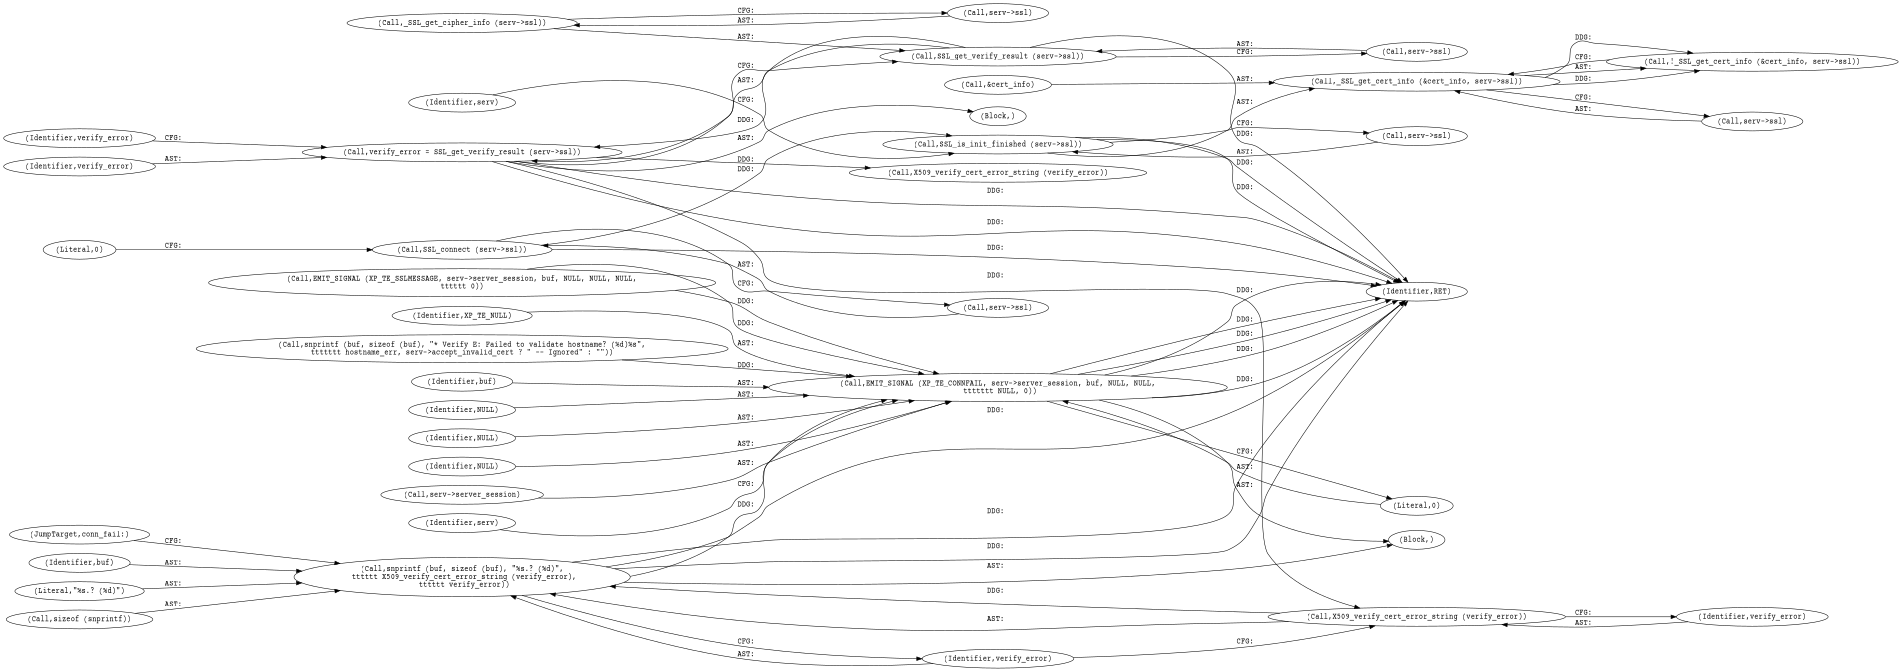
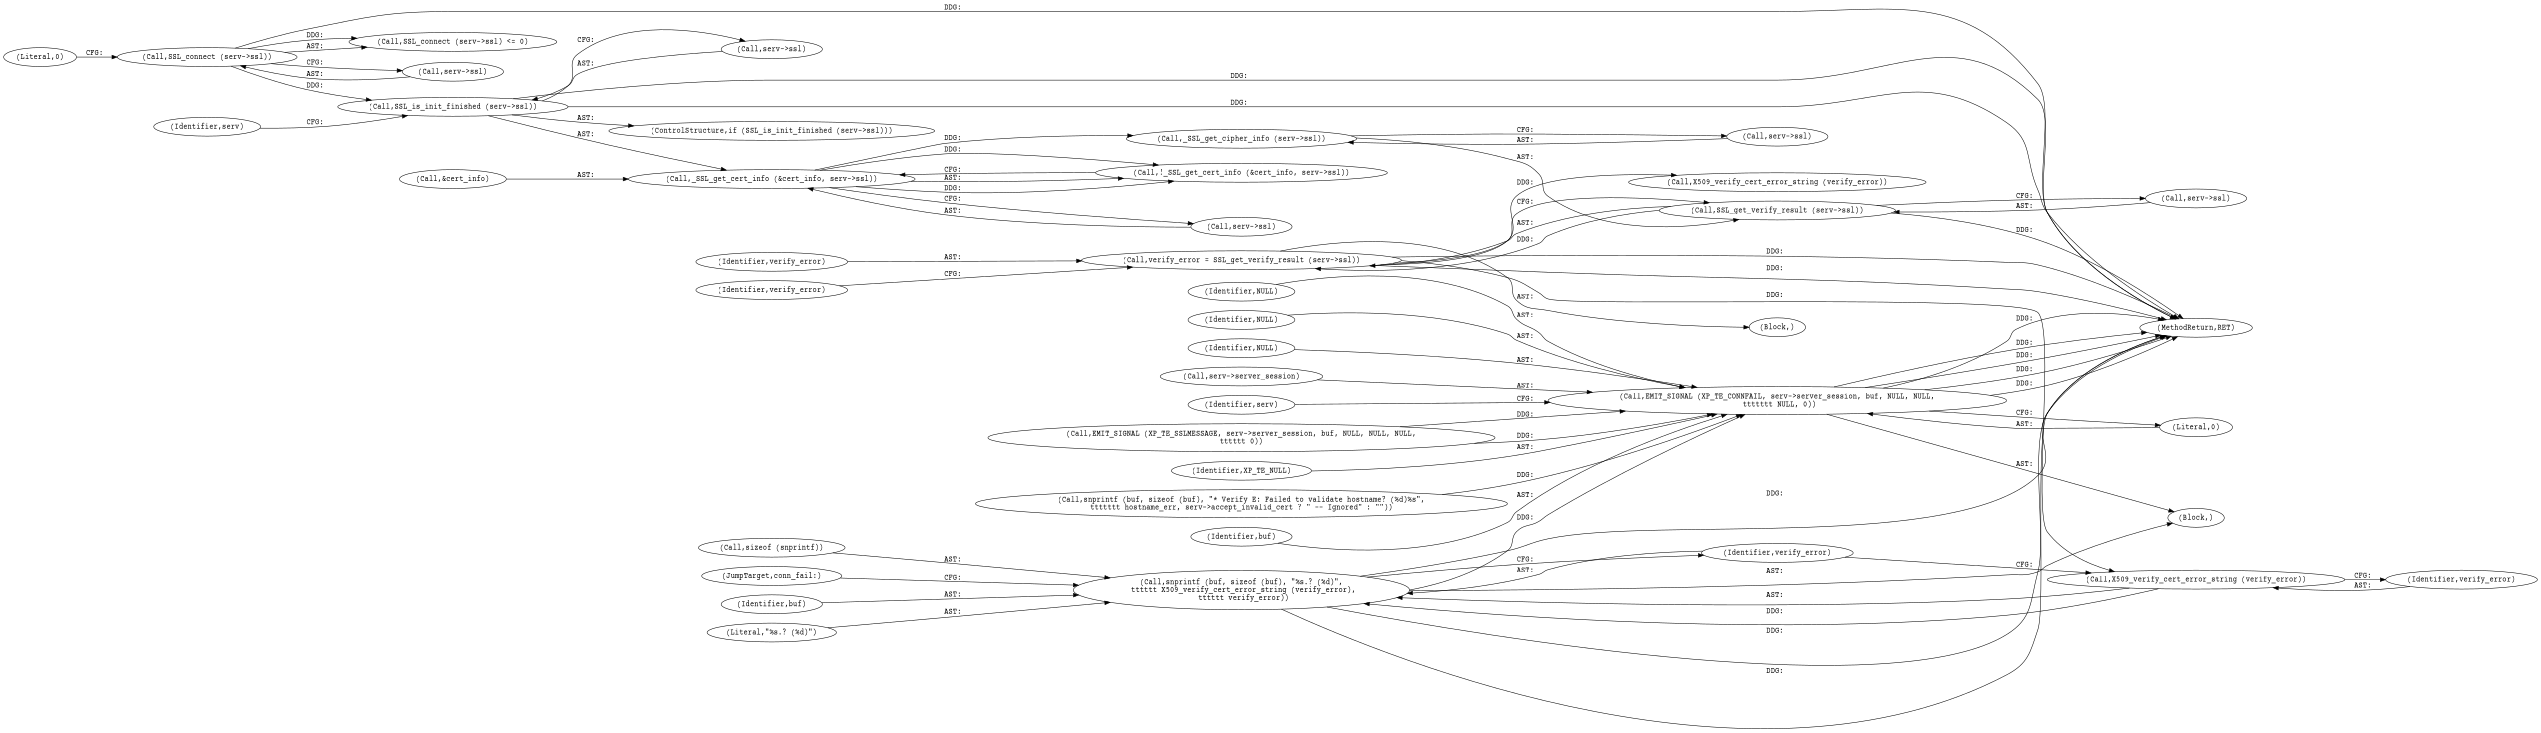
none -> (453, 42)
none -> (772, 131)
none -> (970, 141)
(1417, 292) -> (2196, 328)
